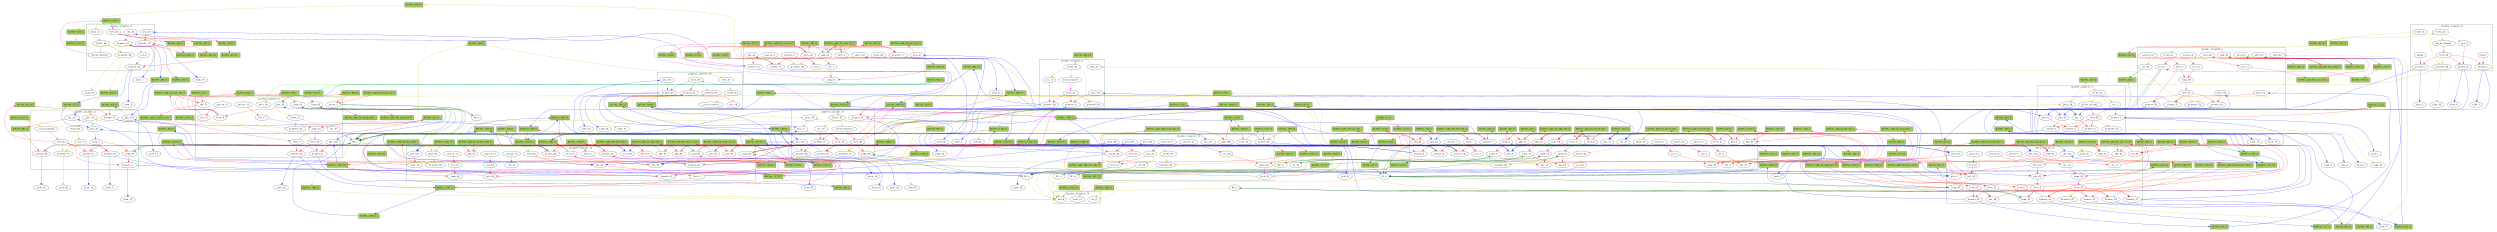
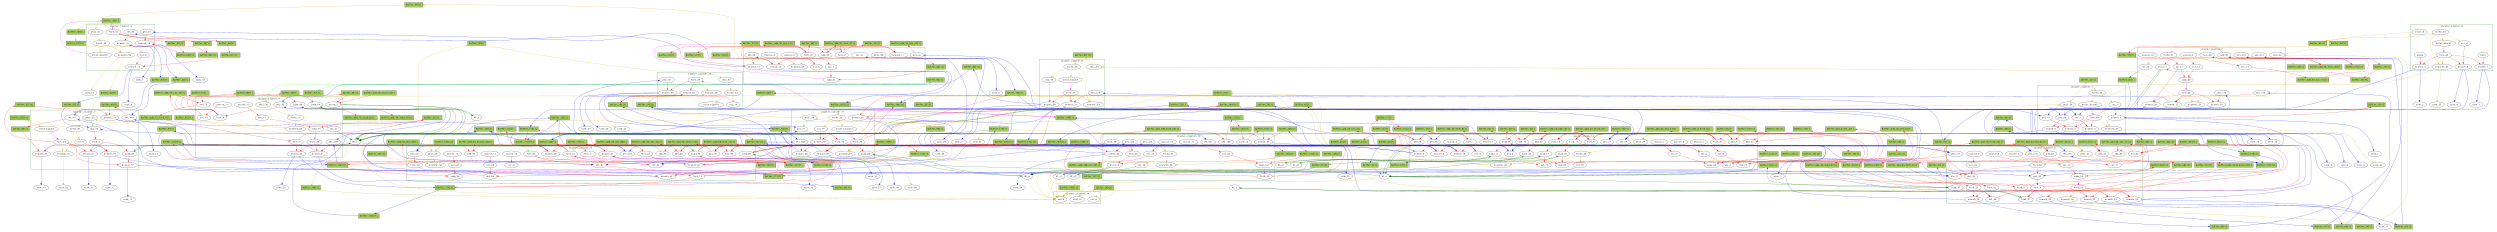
(860, 55) -> (860, 55)
(2045, 148) -> (2045, 148)
(2060, 191) -> none
